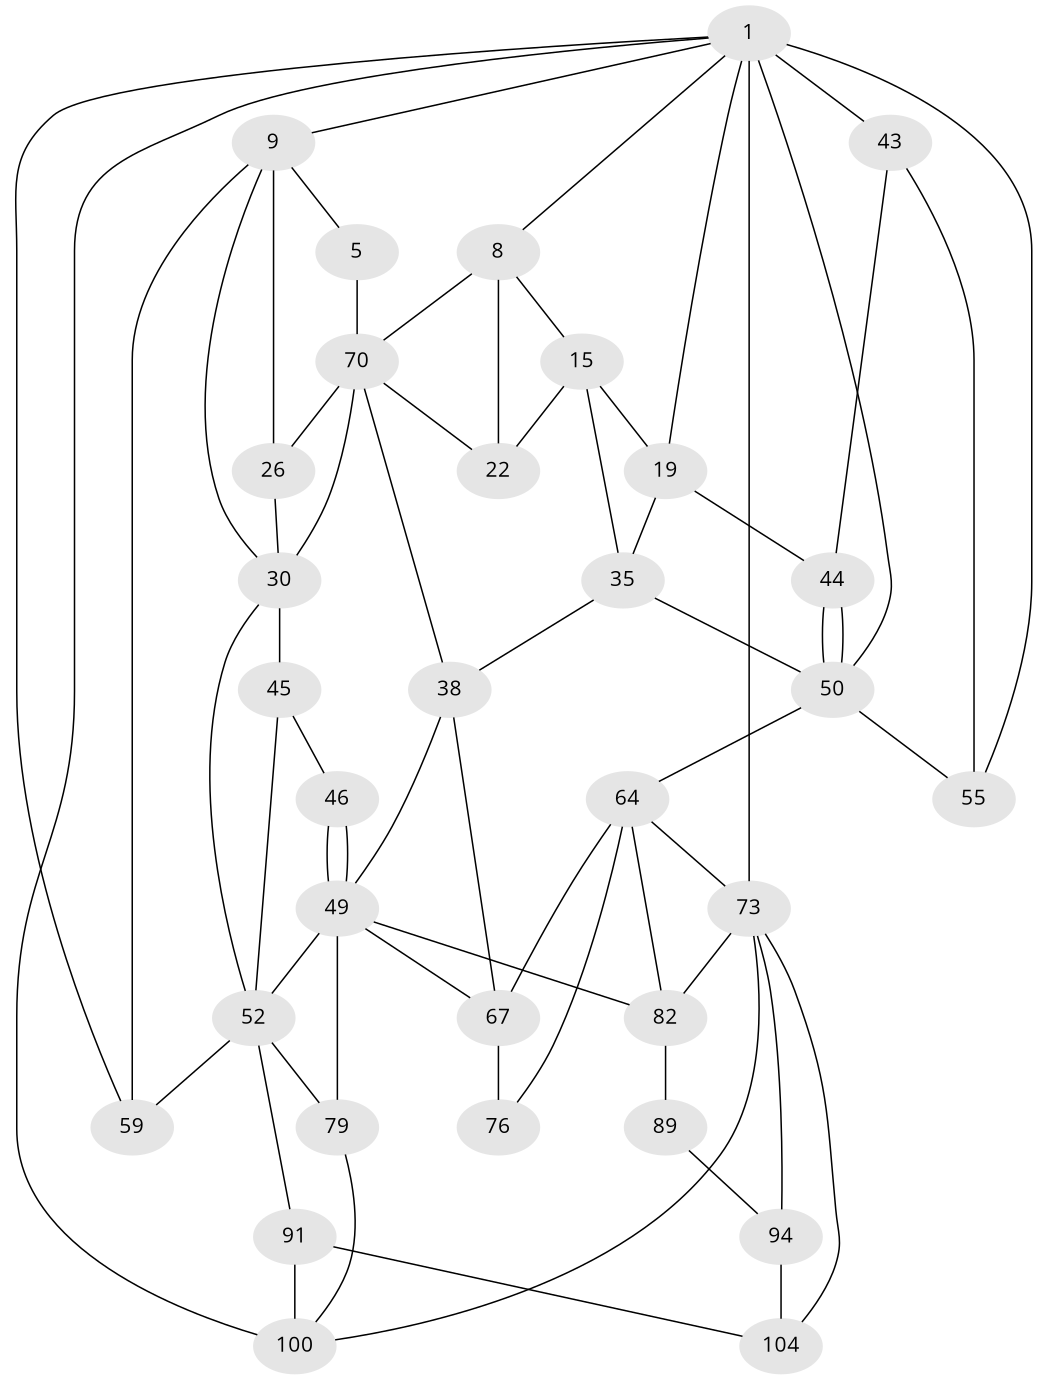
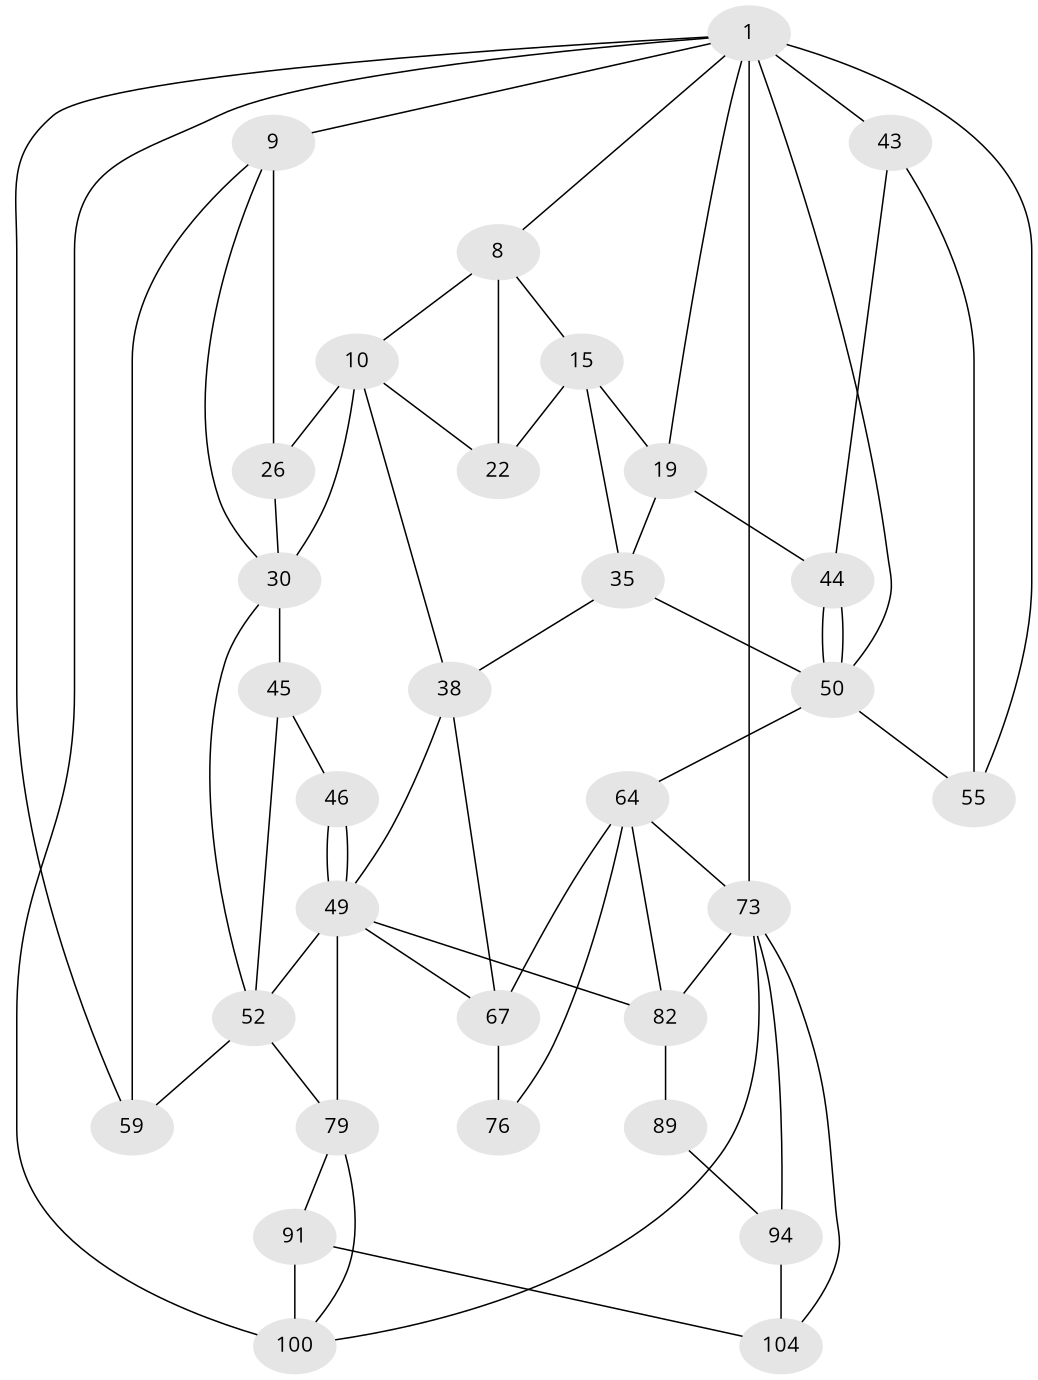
(357, 252) -> none
(357, 362) -> (357, 362)
(274, 1127) -> (316, 1182)
